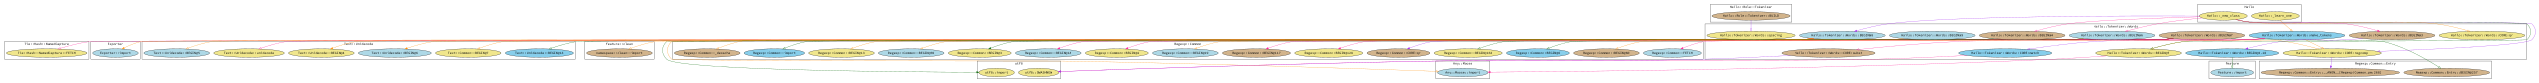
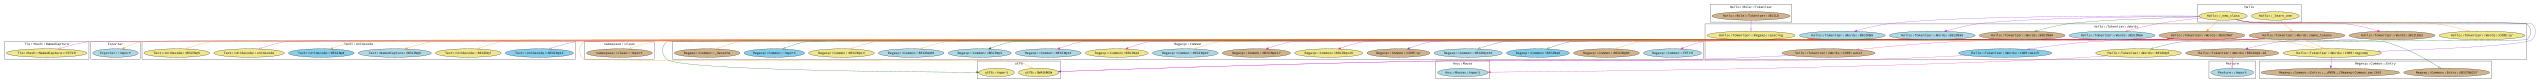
none -> (2073, 18)
(2118, 20) -> (2118, 20)
none -> (2213, 26)
(1751, 35) -> (1751, 35)
(2297, 35) -> (2297, 35)
(2392, 35) -> (2392, 35)
(1182, 40) -> (1182, 40)
(1434, 40) -> (1479, 40)
(2208, 40) -> (1190, 40)
(619, 44) -> (619, 44)
(177, 53) -> (177, 53)
(321, 53) -> (321, 53)
(395, 53) -> (395, 53)
(468, 53) -> (468, 53)
(980, 53) -> (980, 53)
(1468, 53) -> (1468, 53)
(2232, 53) -> (2232, 53)
(669, 56) -> none
(2232, 62) -> (2232, 62)
